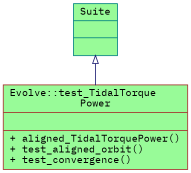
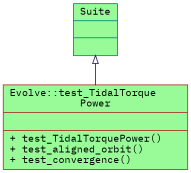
(95, 139) -> (86, 139)
